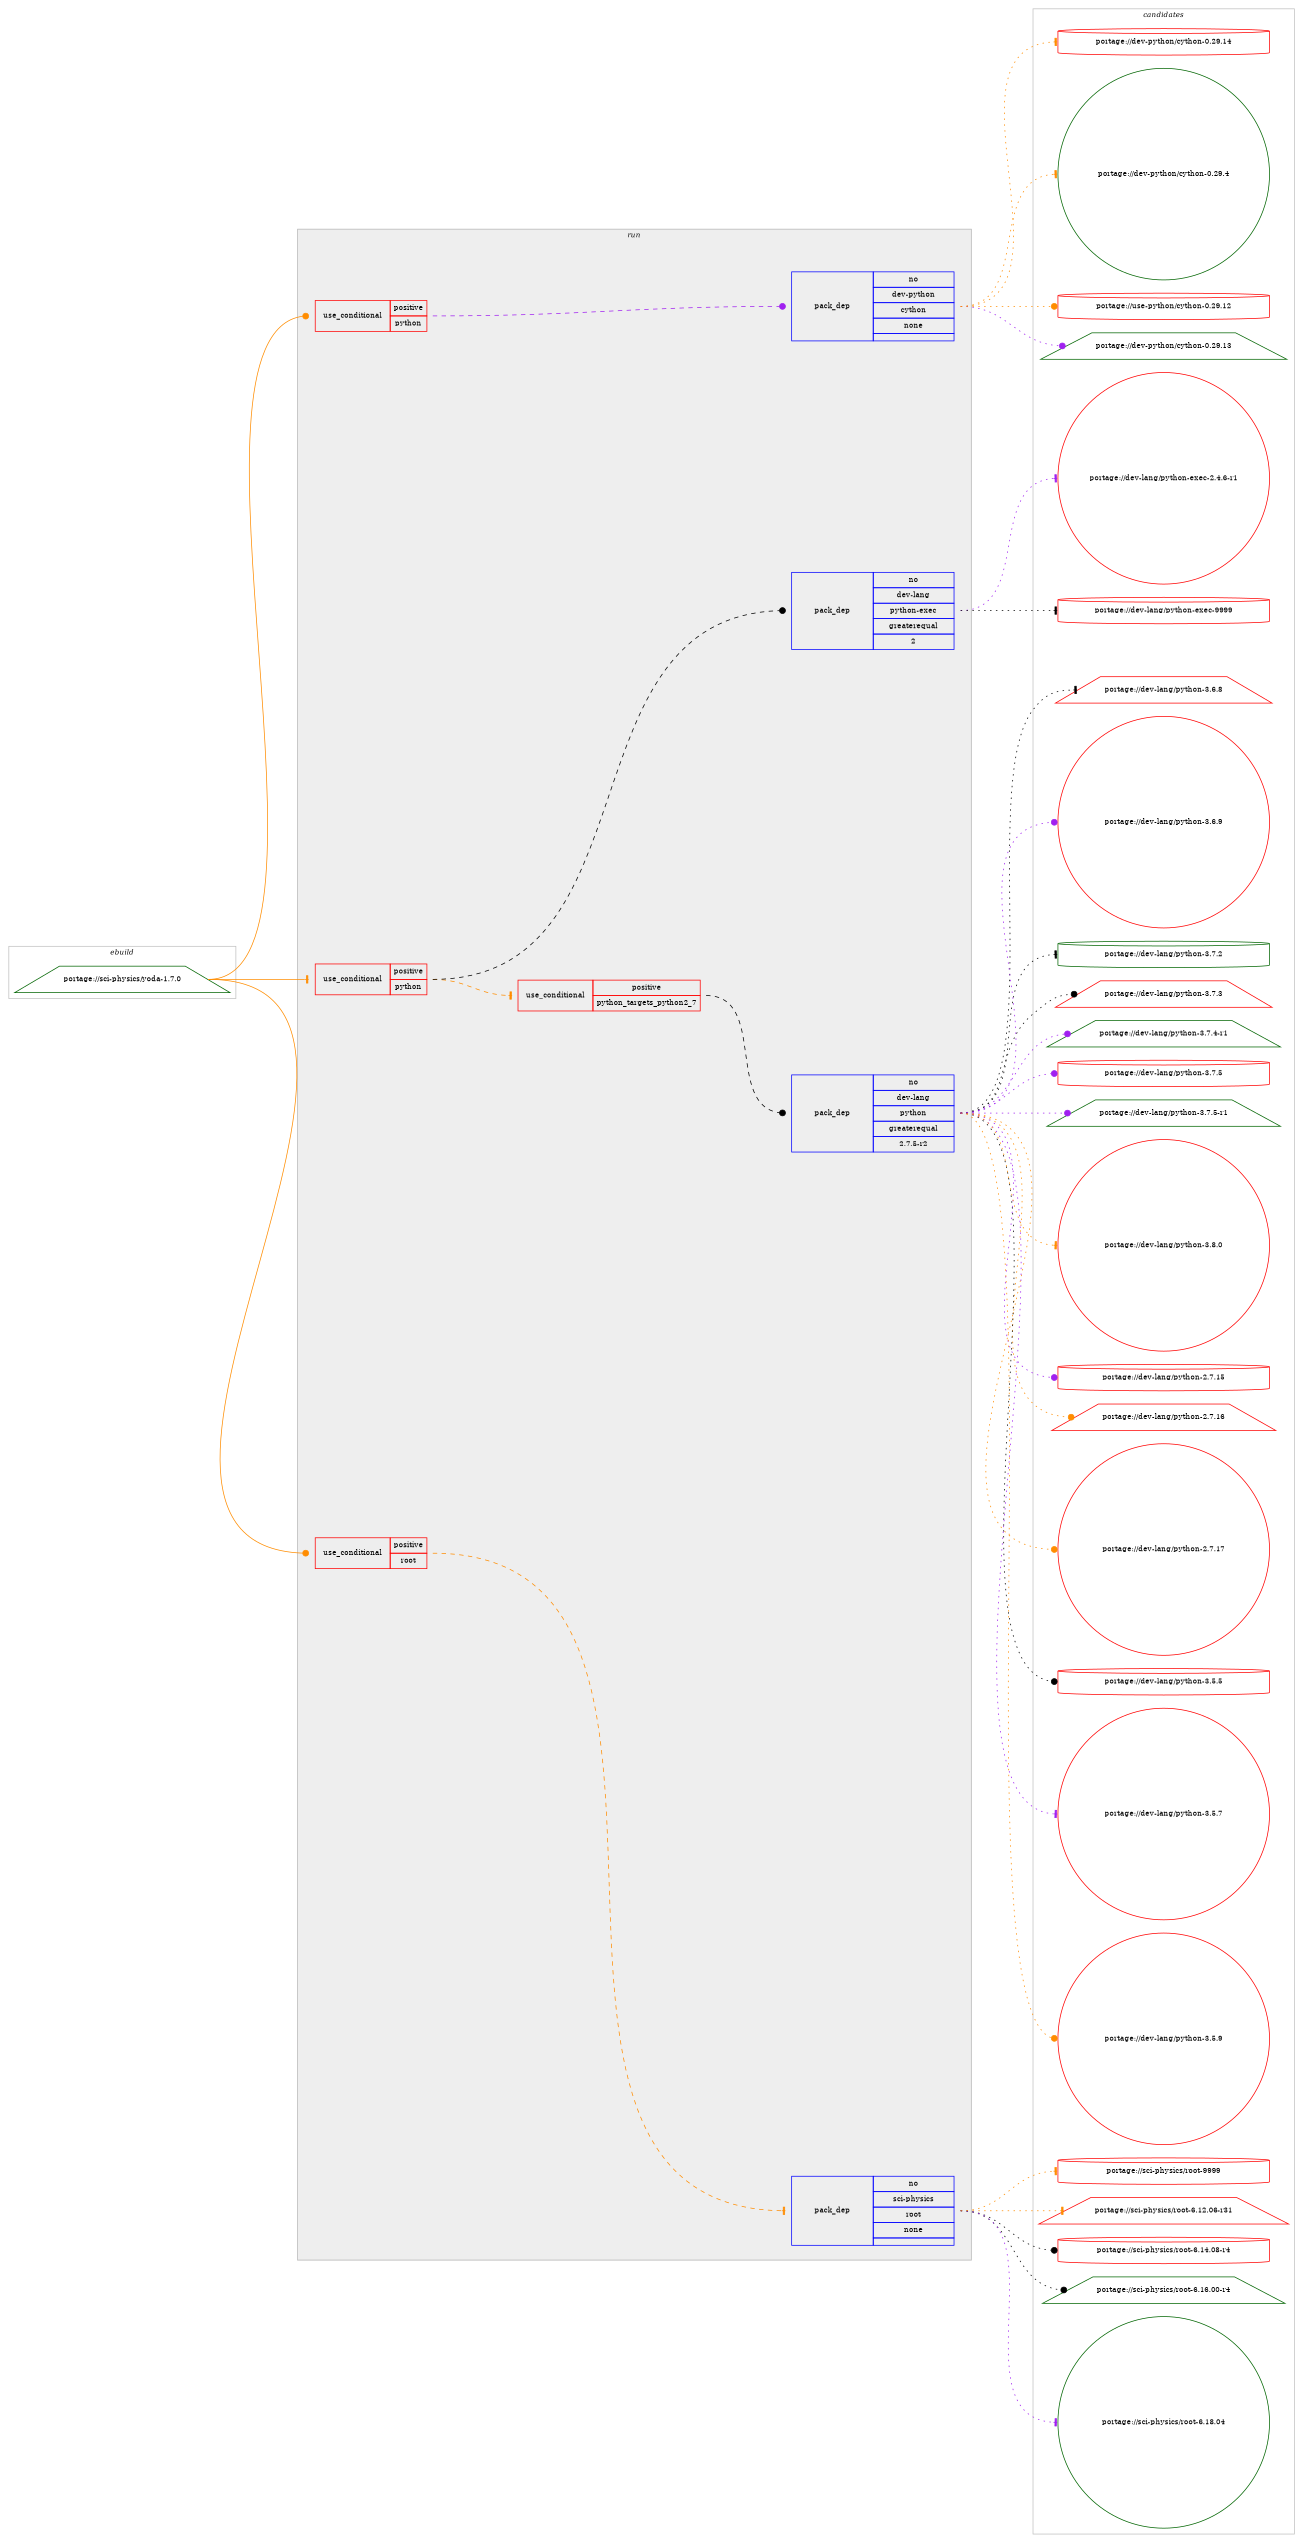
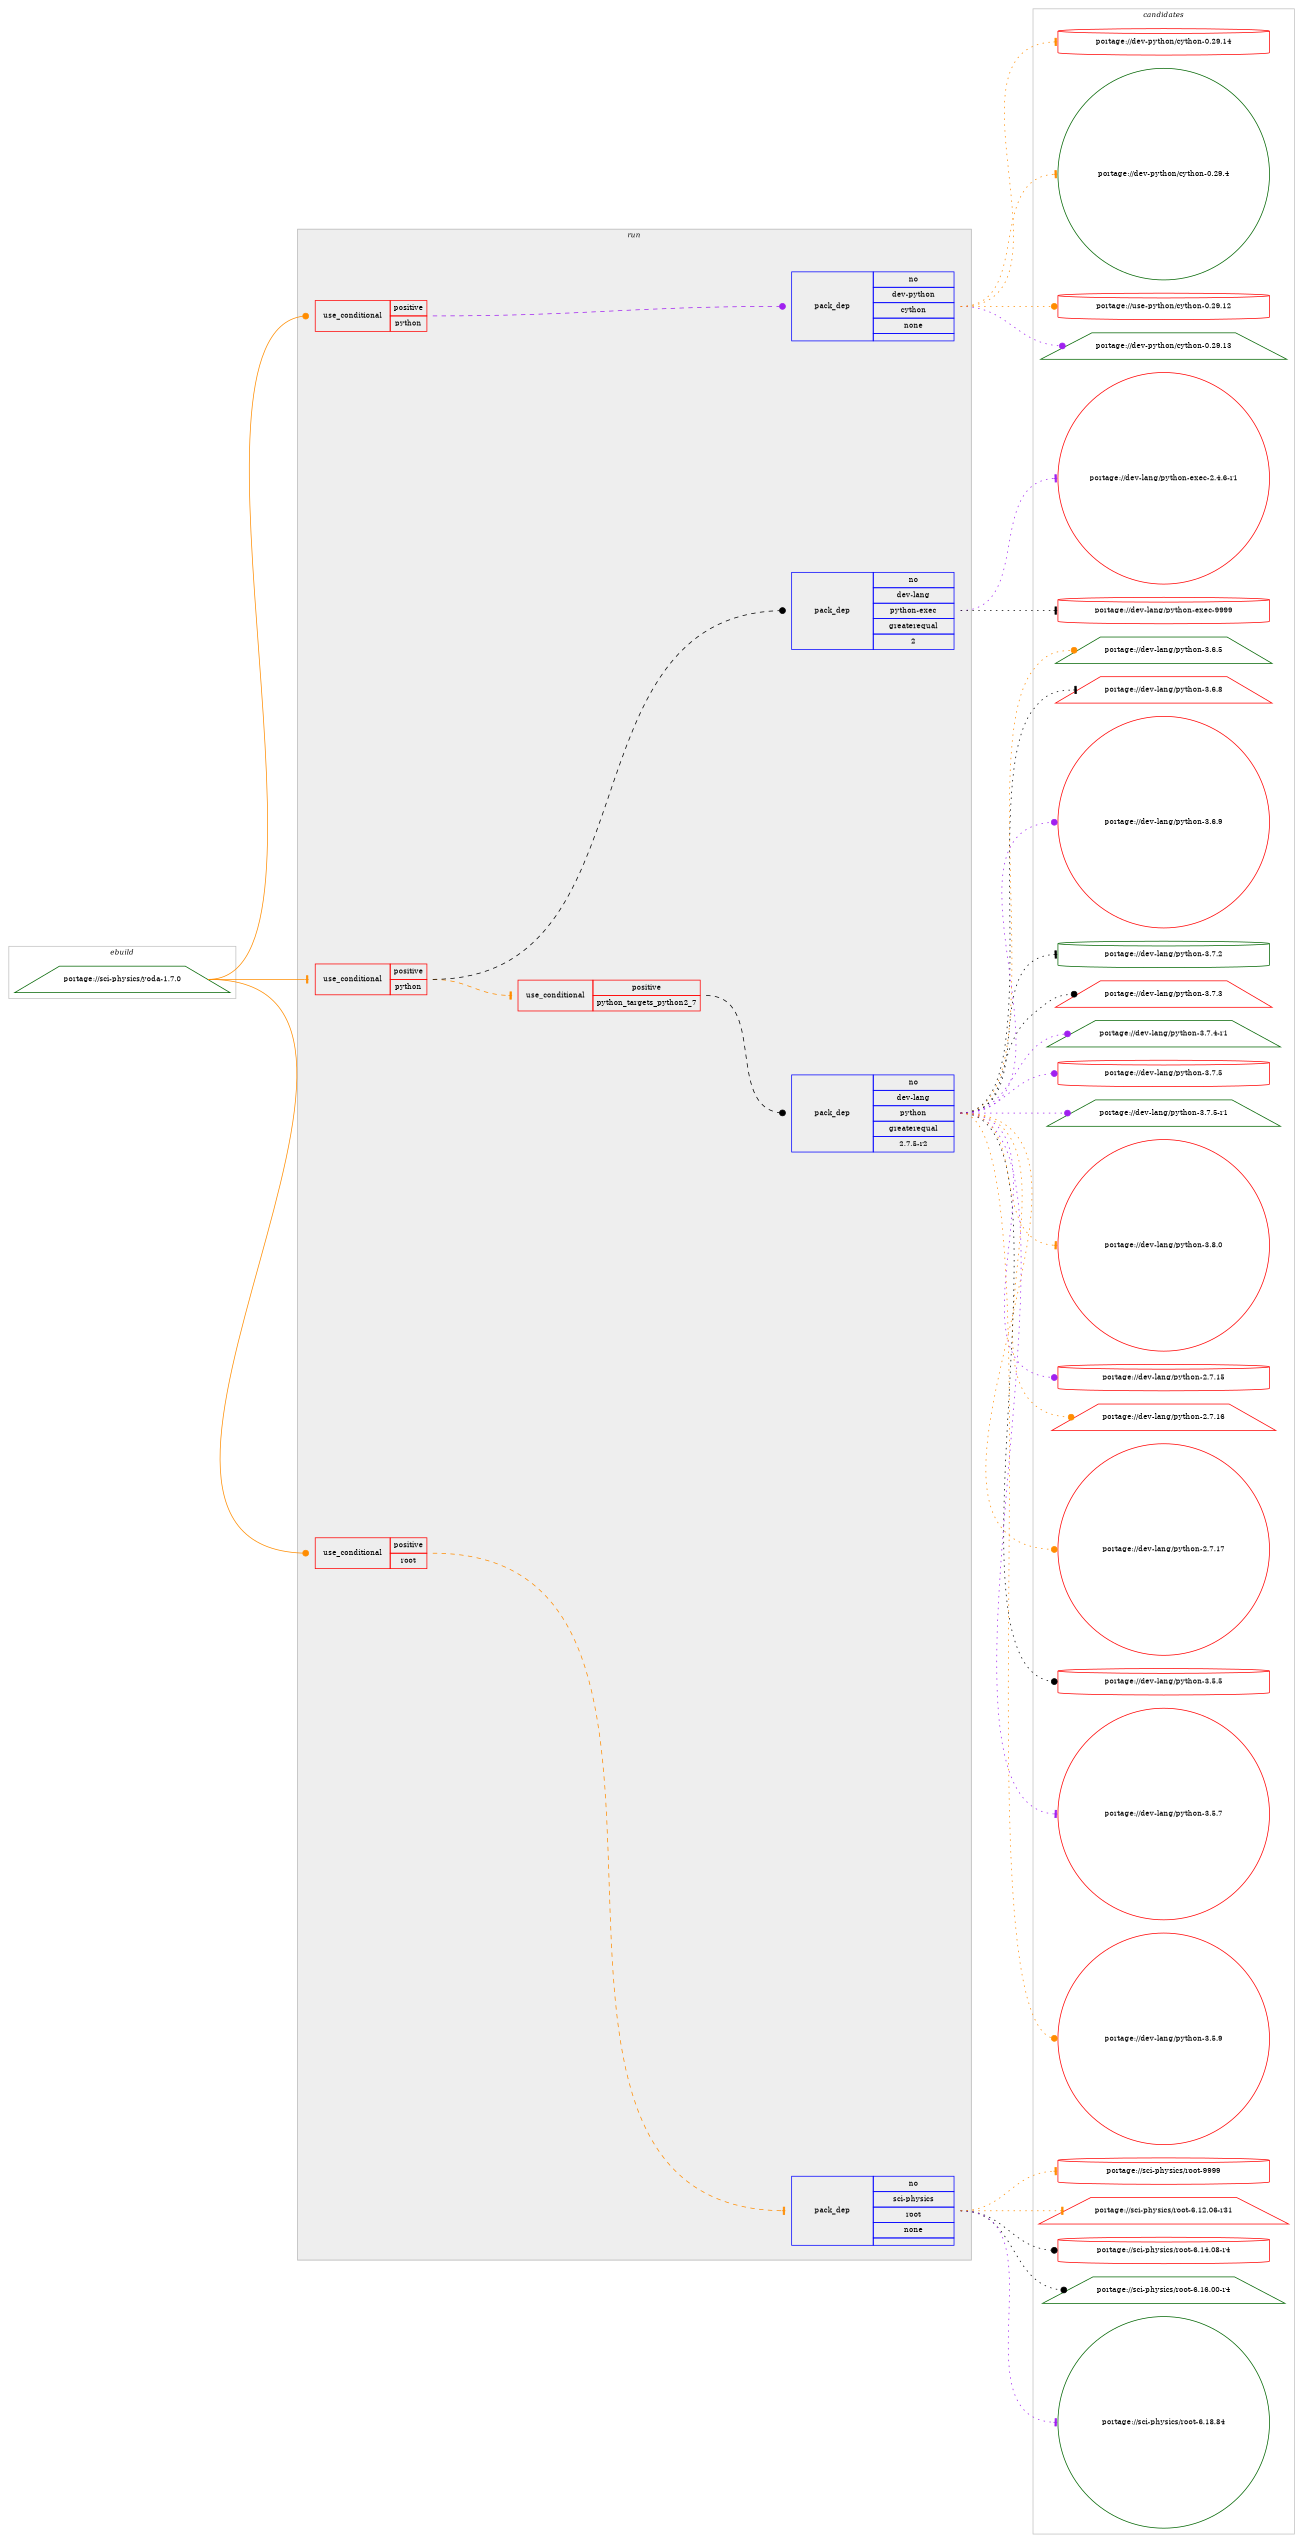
none -> (1164, 650)
(1164, 2422) -> (1164, 2422)
